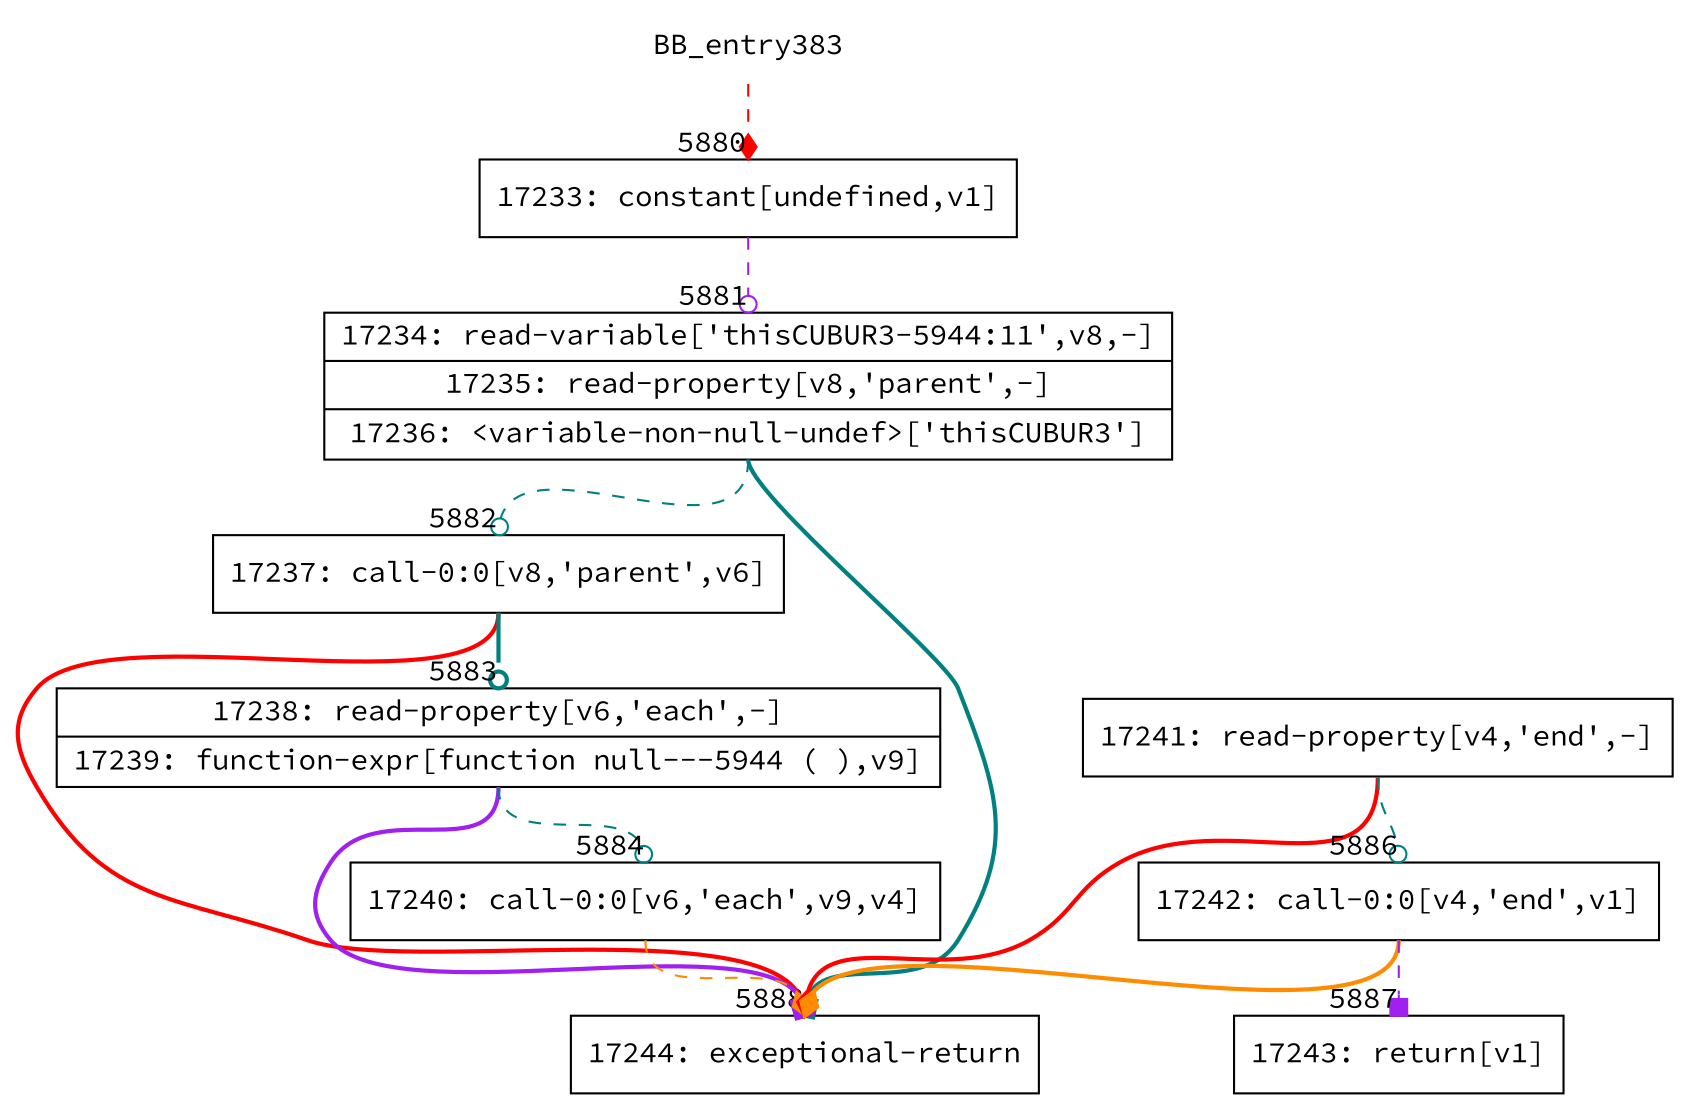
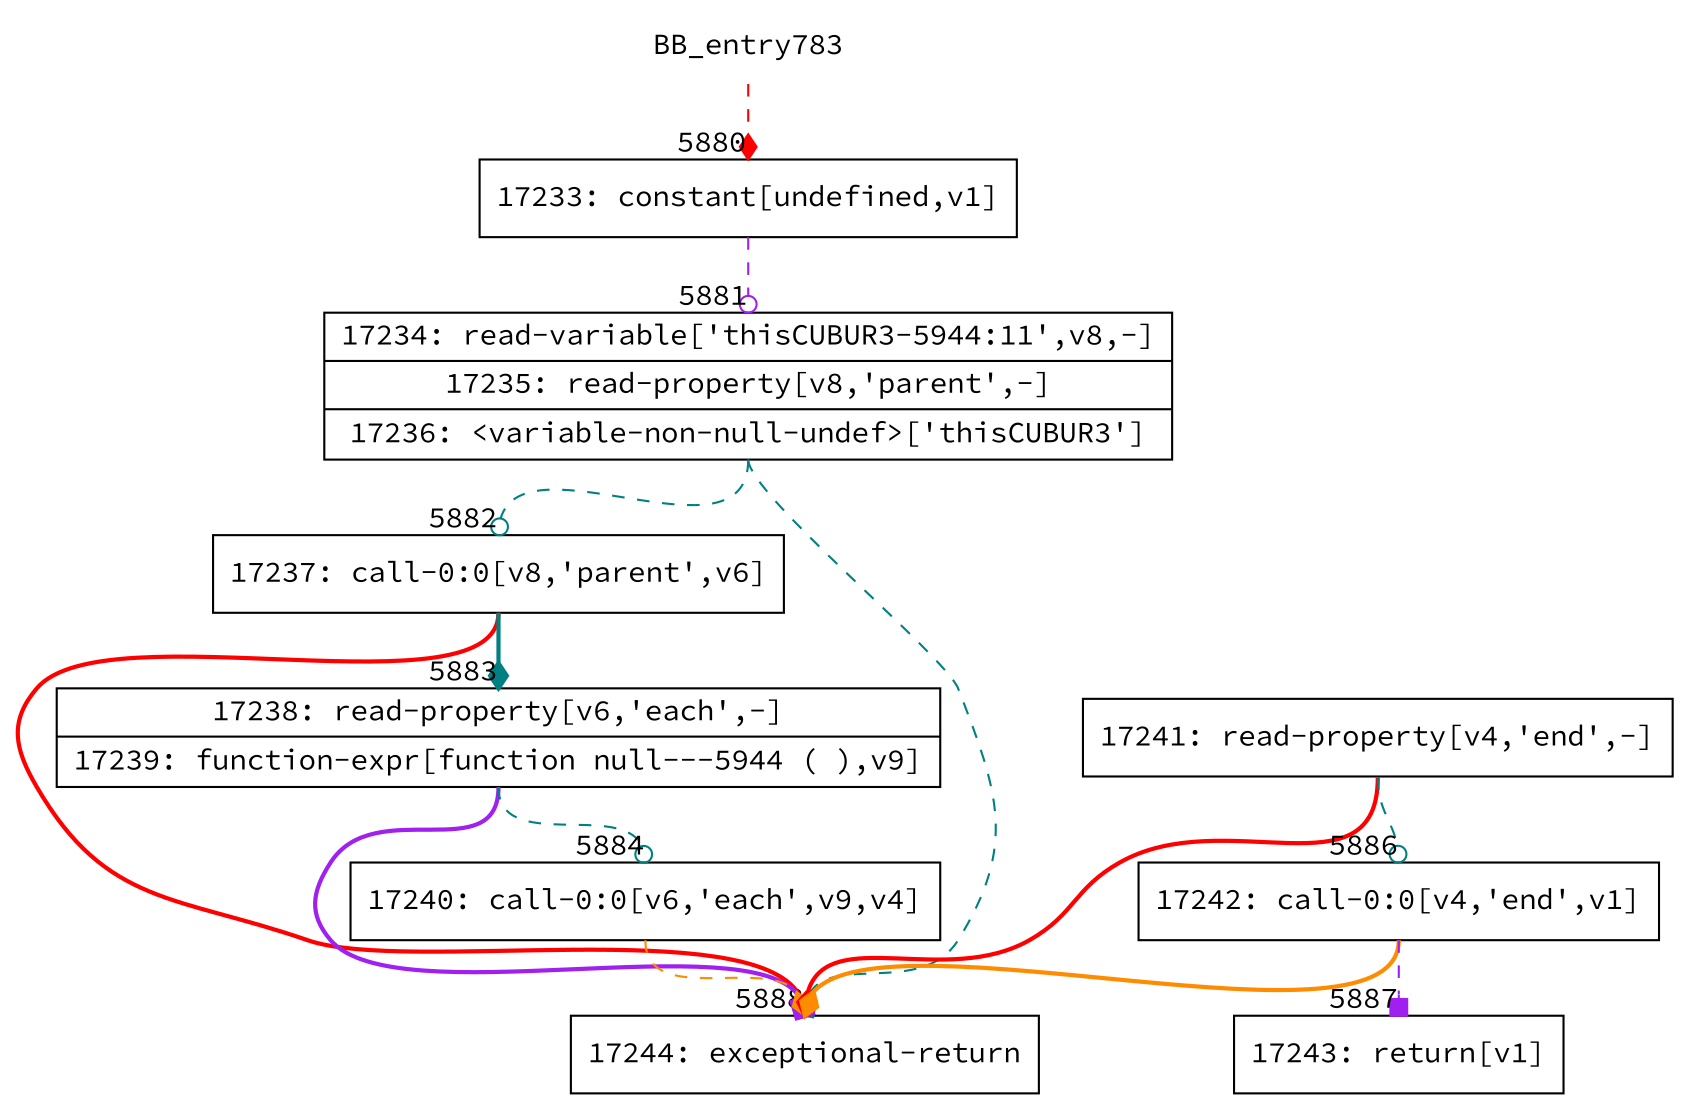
(748, 46) -> (748, 46)
(498, 639) -> (498, 639)
(979, 744) -> (979, 744)
